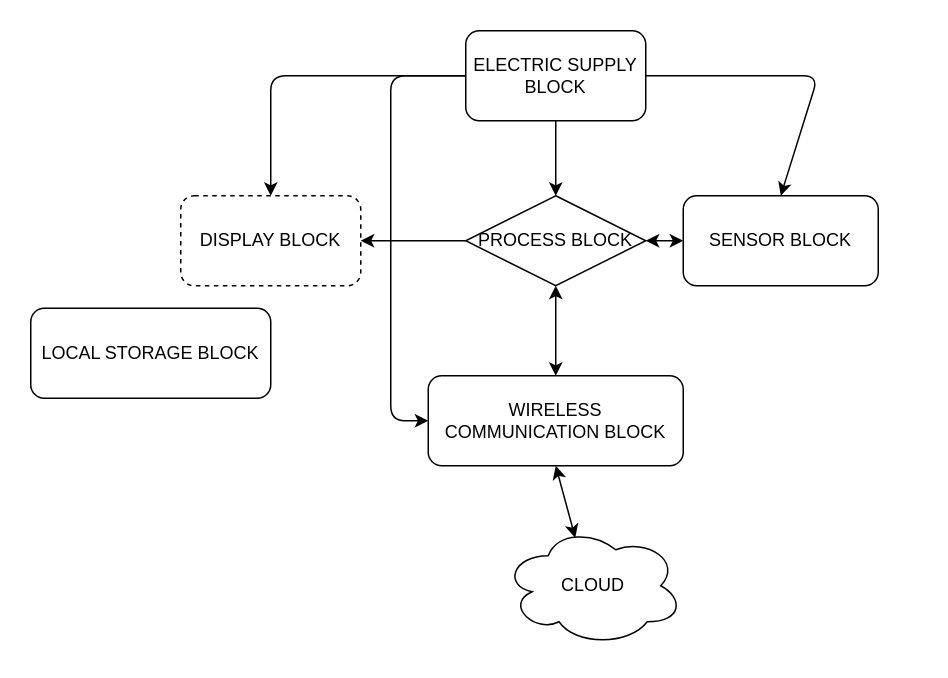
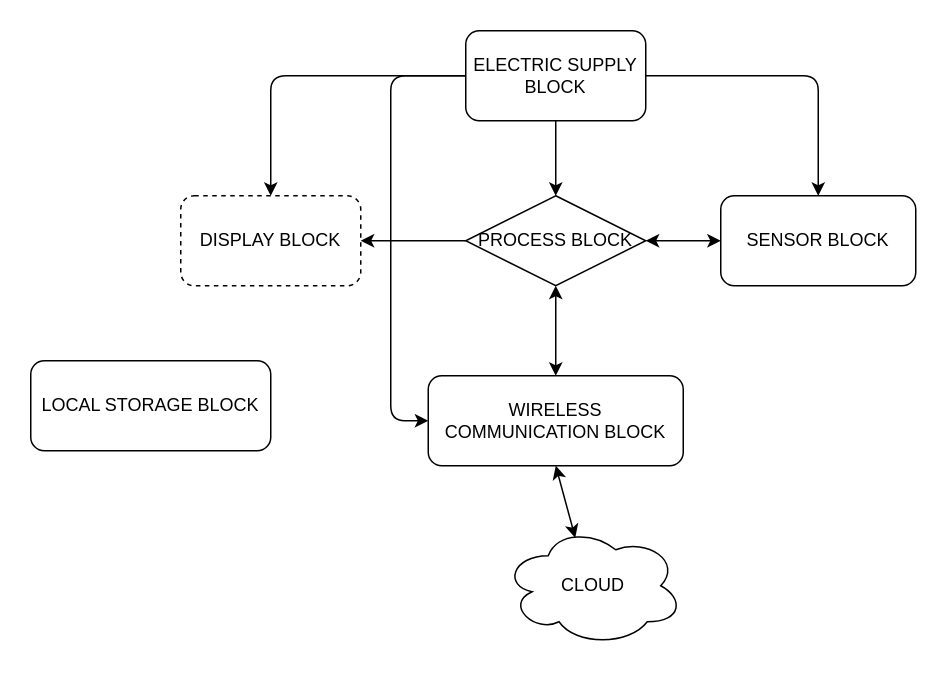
(781, 241) -> (818, 241)
(151, 353) -> (151, 406)
